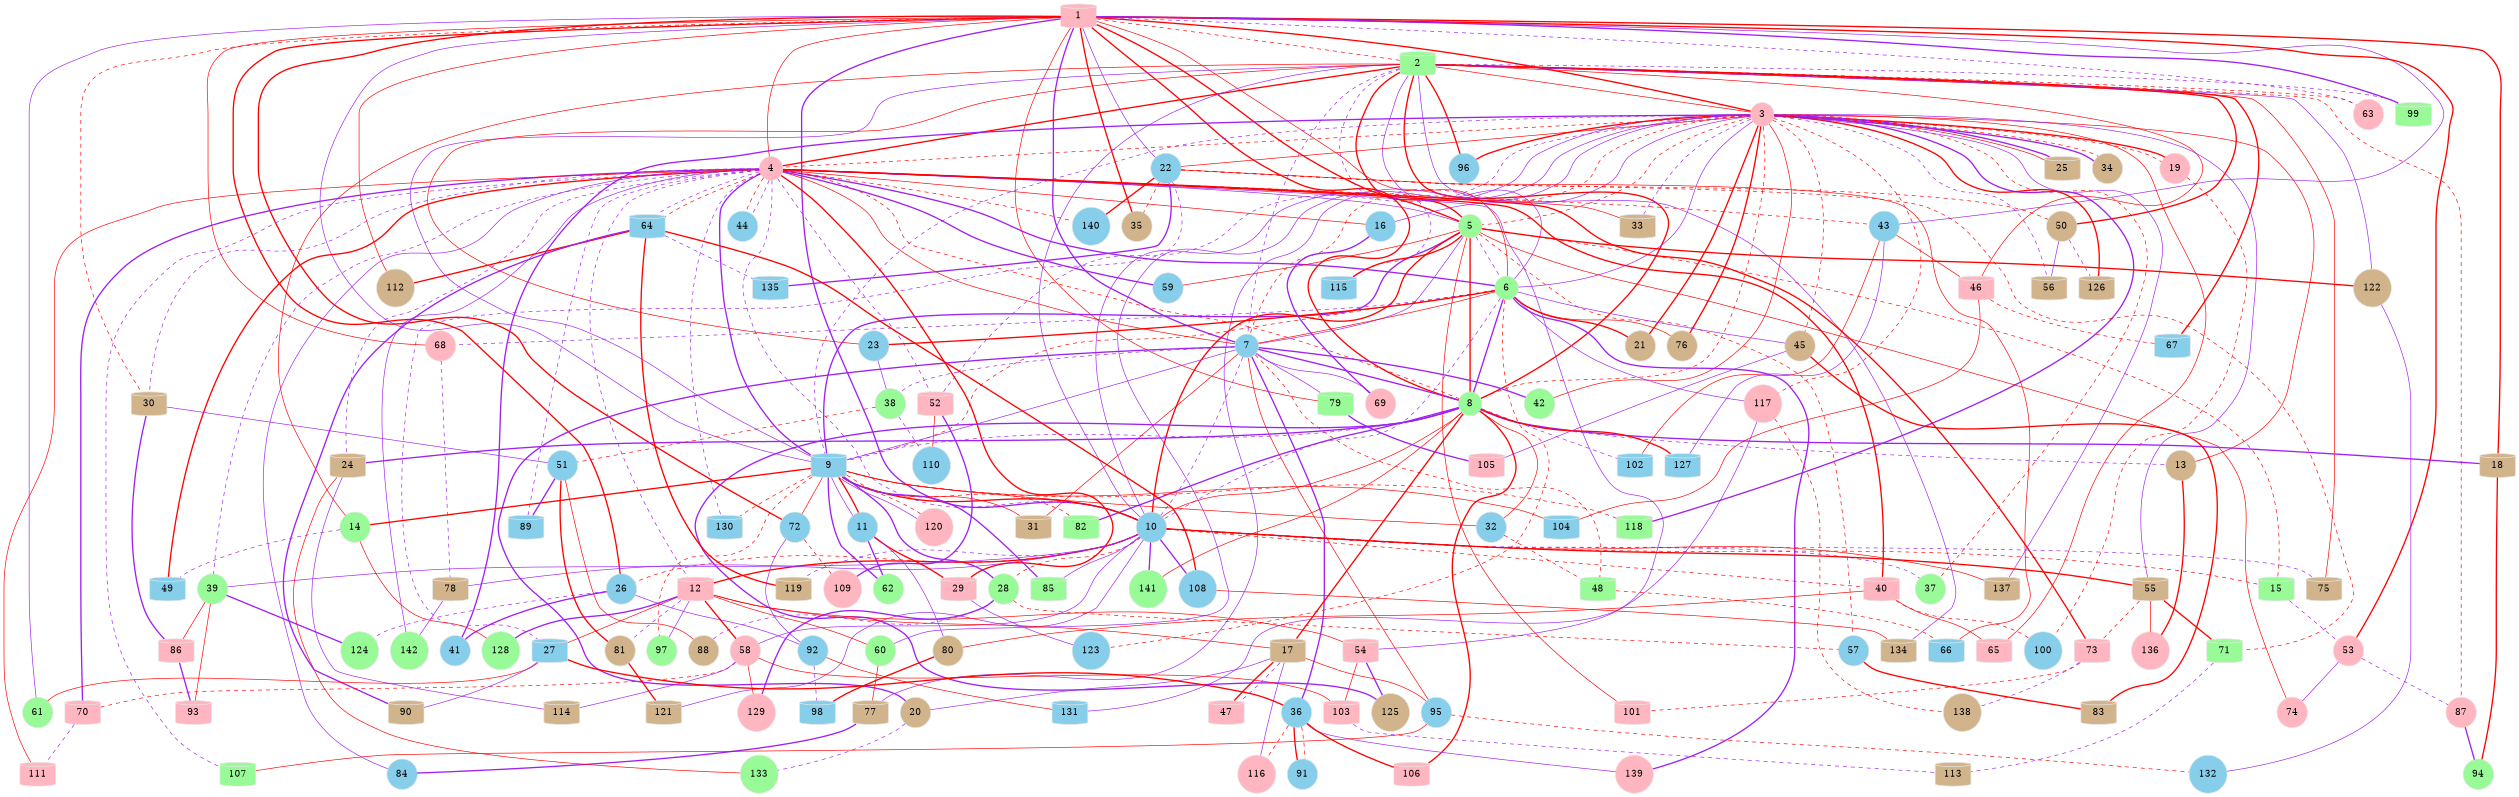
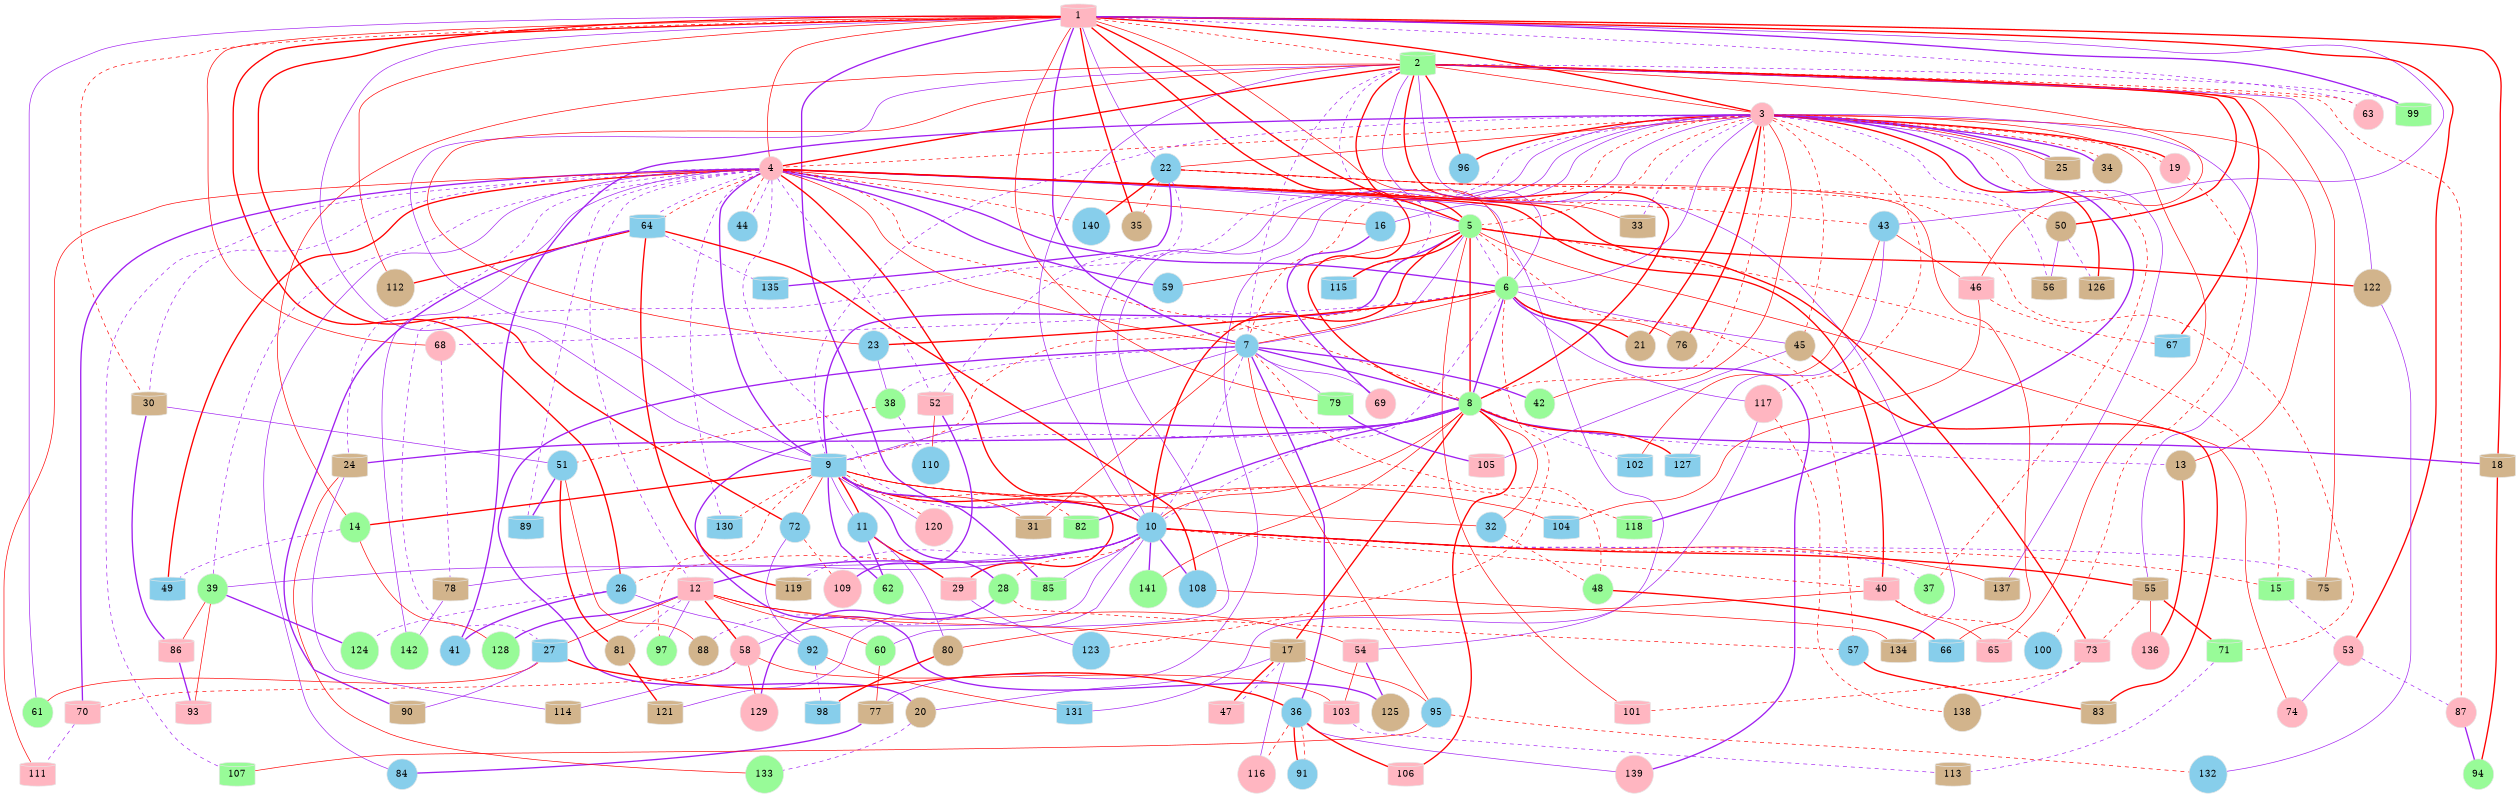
(927, 562) -> (927, 562)
(1598, 589) -> (1598, 589)
(1777, 605) -> (1776, 605)
